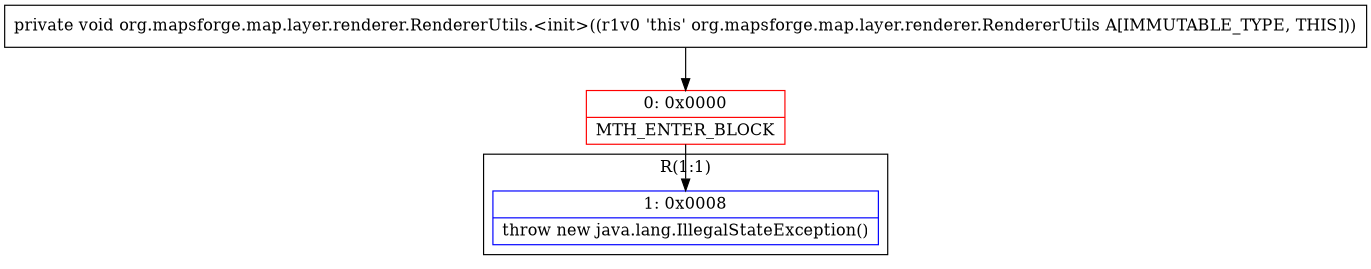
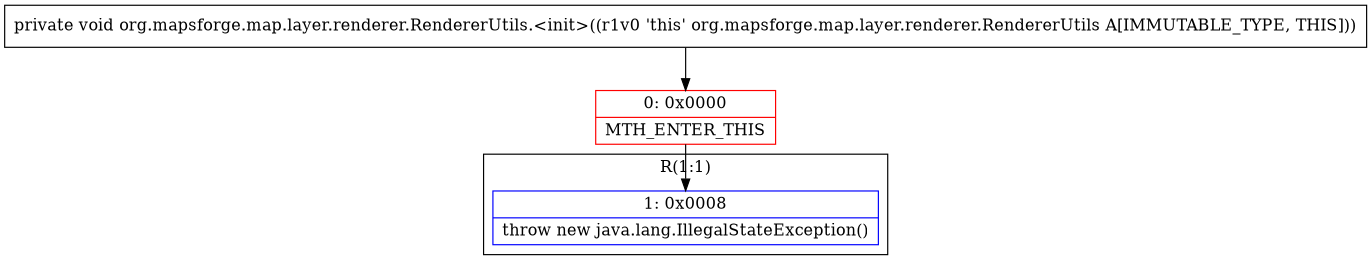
(686, 130) -> (686, 130)
